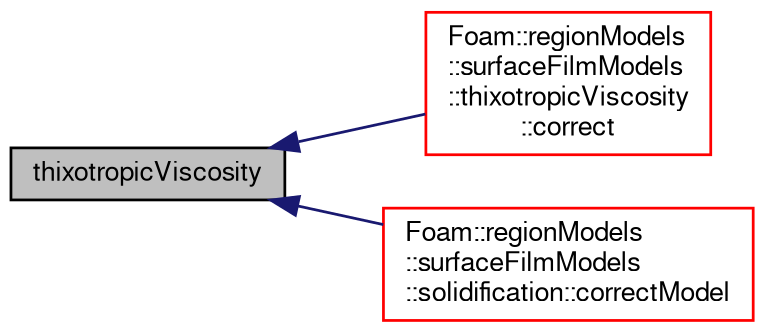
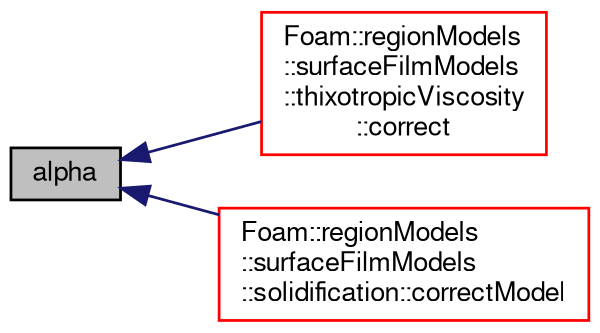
(148, 174) -> (66, 174)
